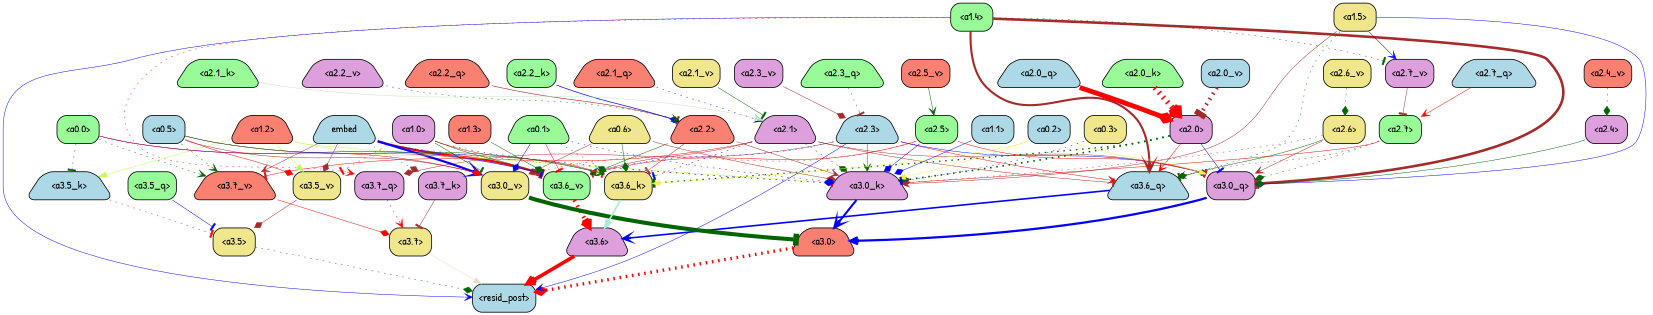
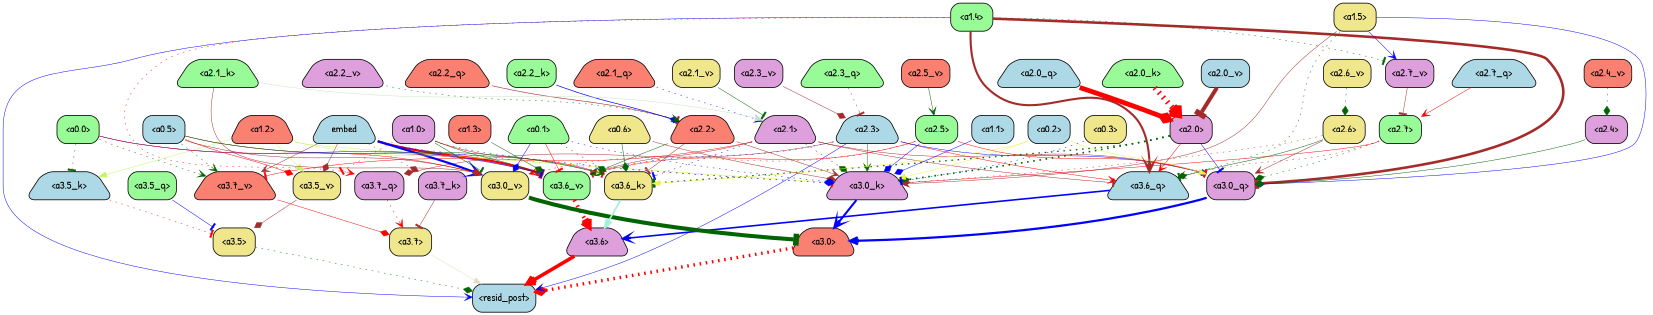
(1209, 100) -> (1209, 100)
(565, 157) -> (362, 168)
